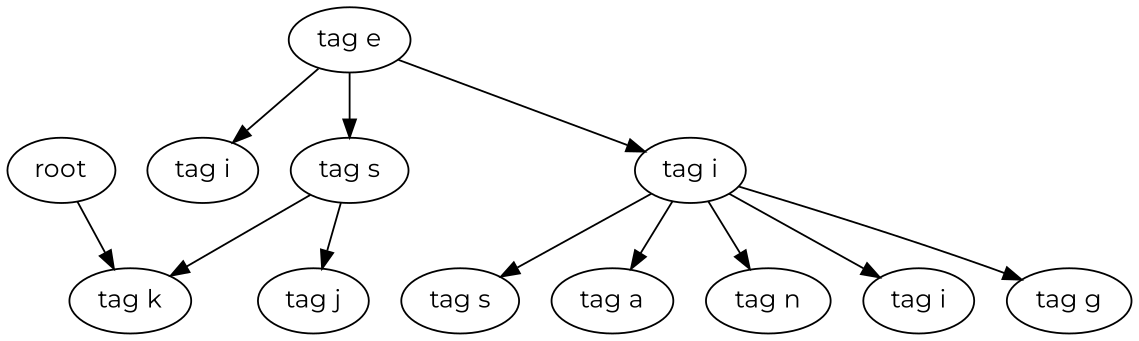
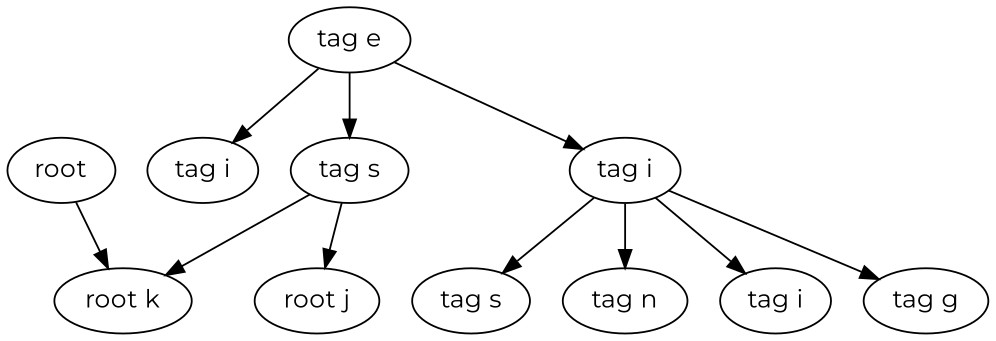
(130, 301) -> (123, 301)
(313, 301) -> (317, 301)
(612, 301) -> none
